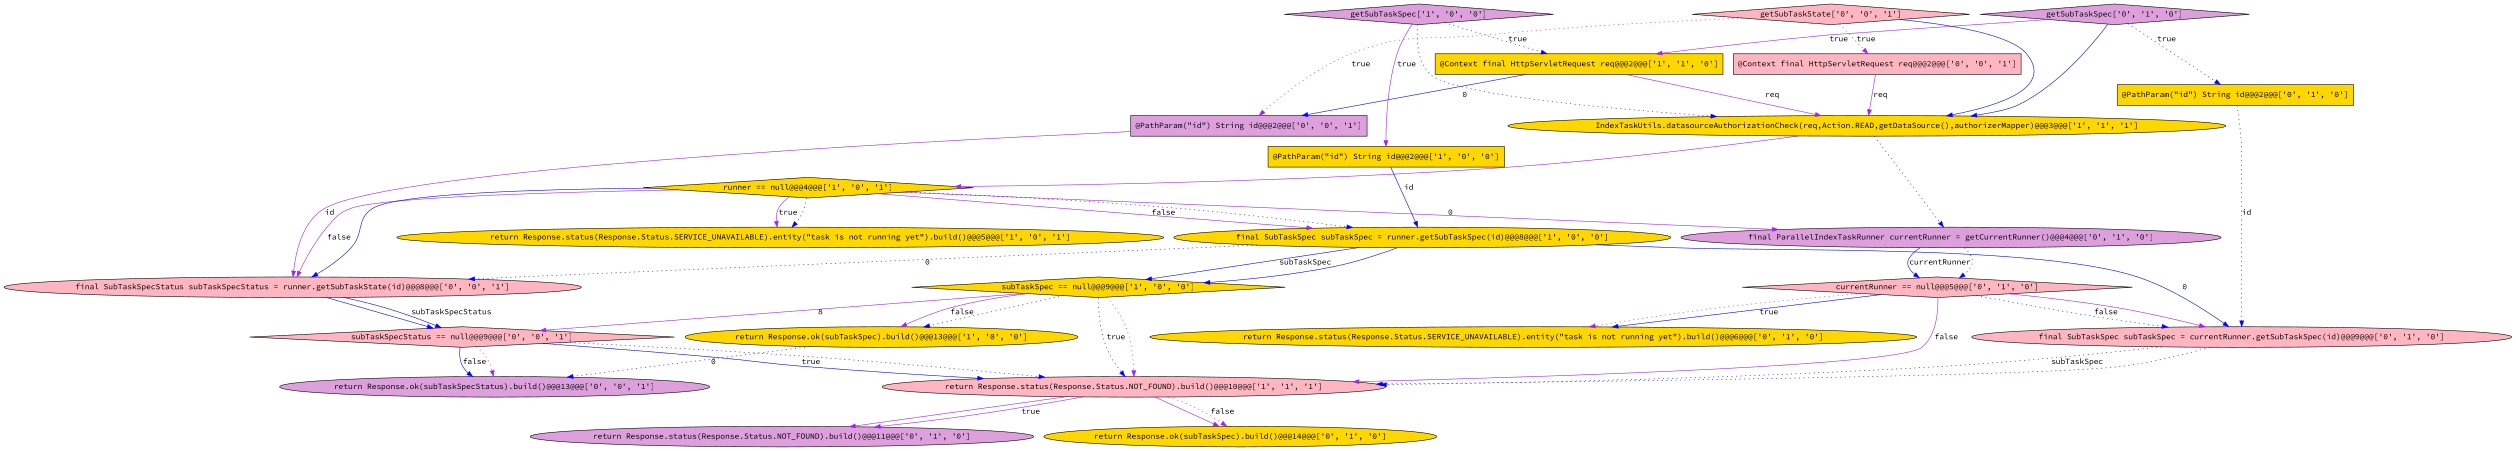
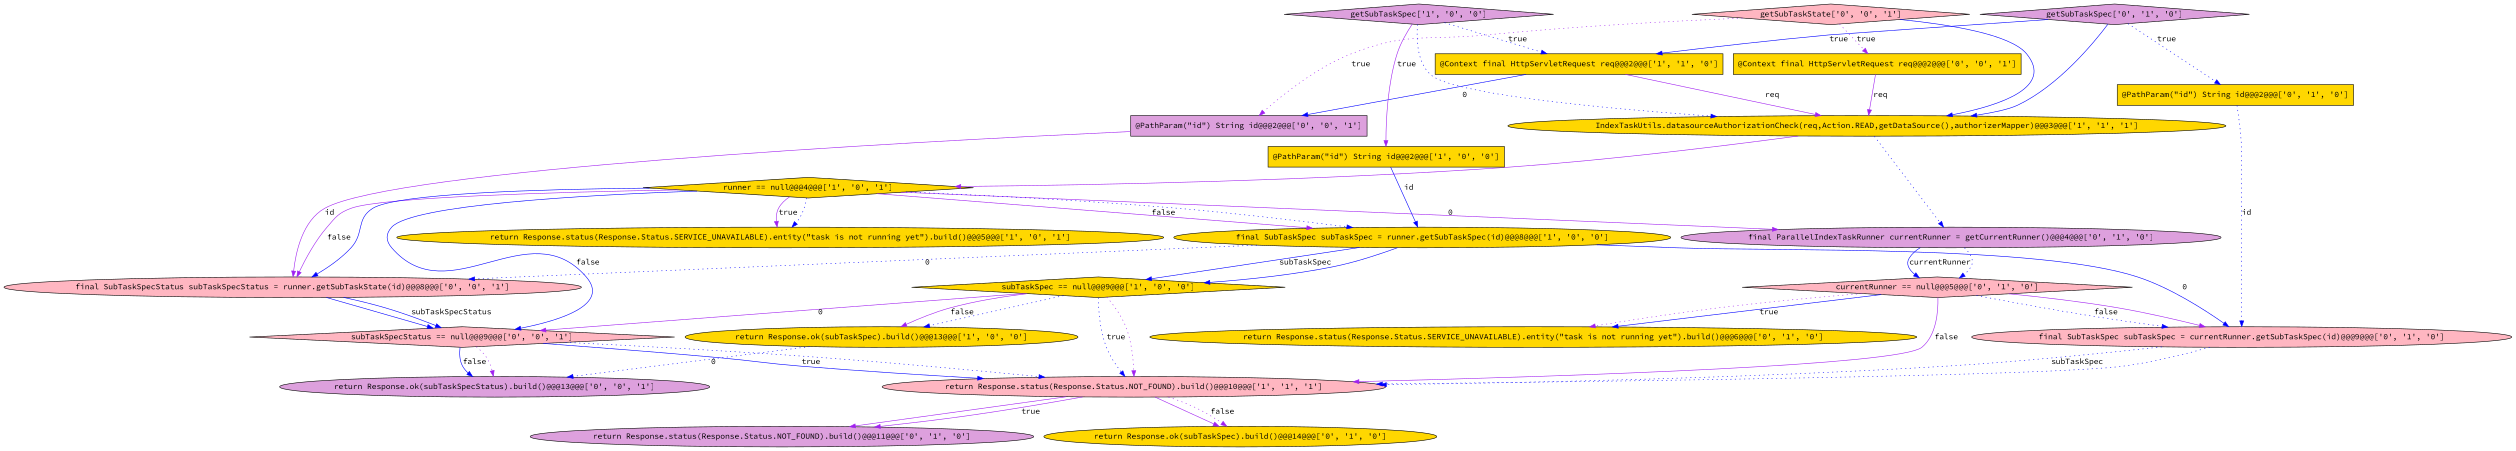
(1855, 33) -> (1855, 33)
(1877, 64) -> (1877, 64)
none -> (387, 238)
(821, 312) -> (821, 312)
